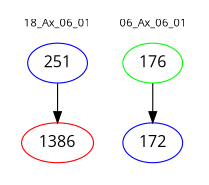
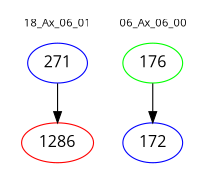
(153, 24) -> (153, 24)
(58, 63) -> (58, 63)
(58, 143) -> (58, 143)
